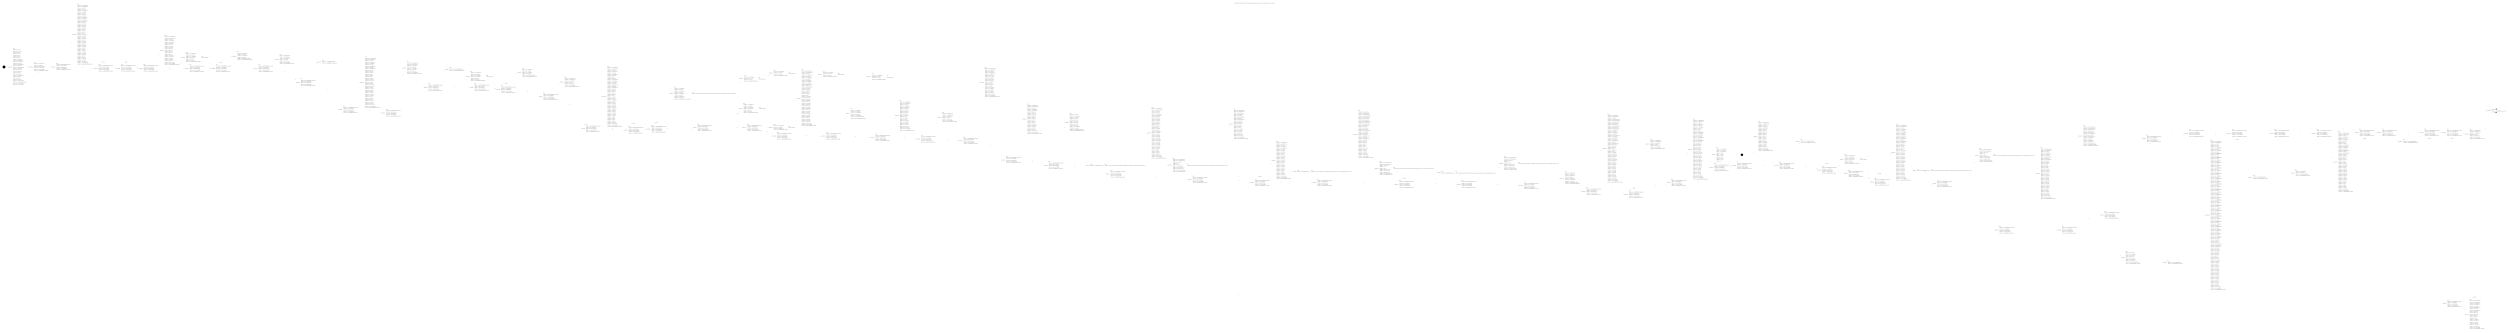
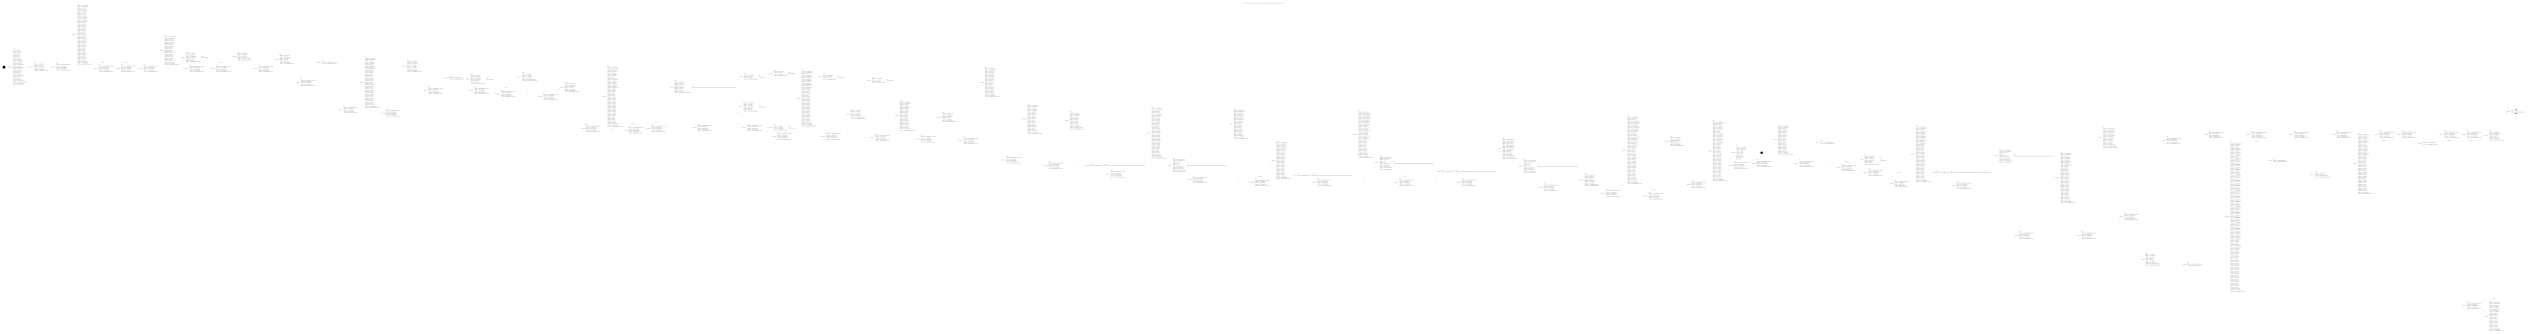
none -> (1507, 149)
